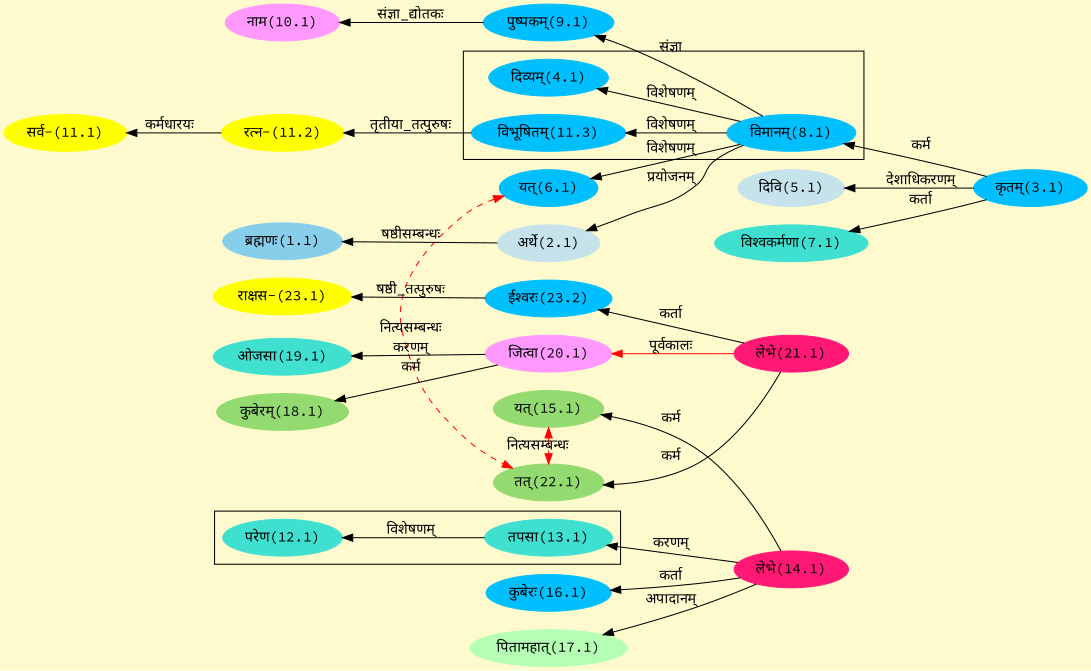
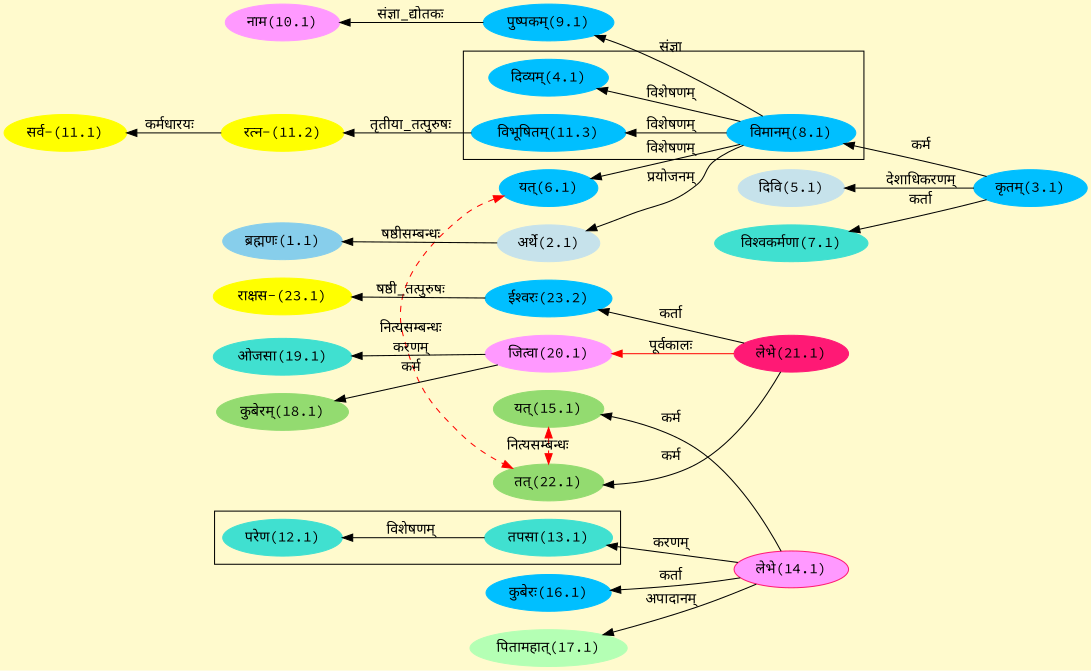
(791, 569) -> (791, 569)
